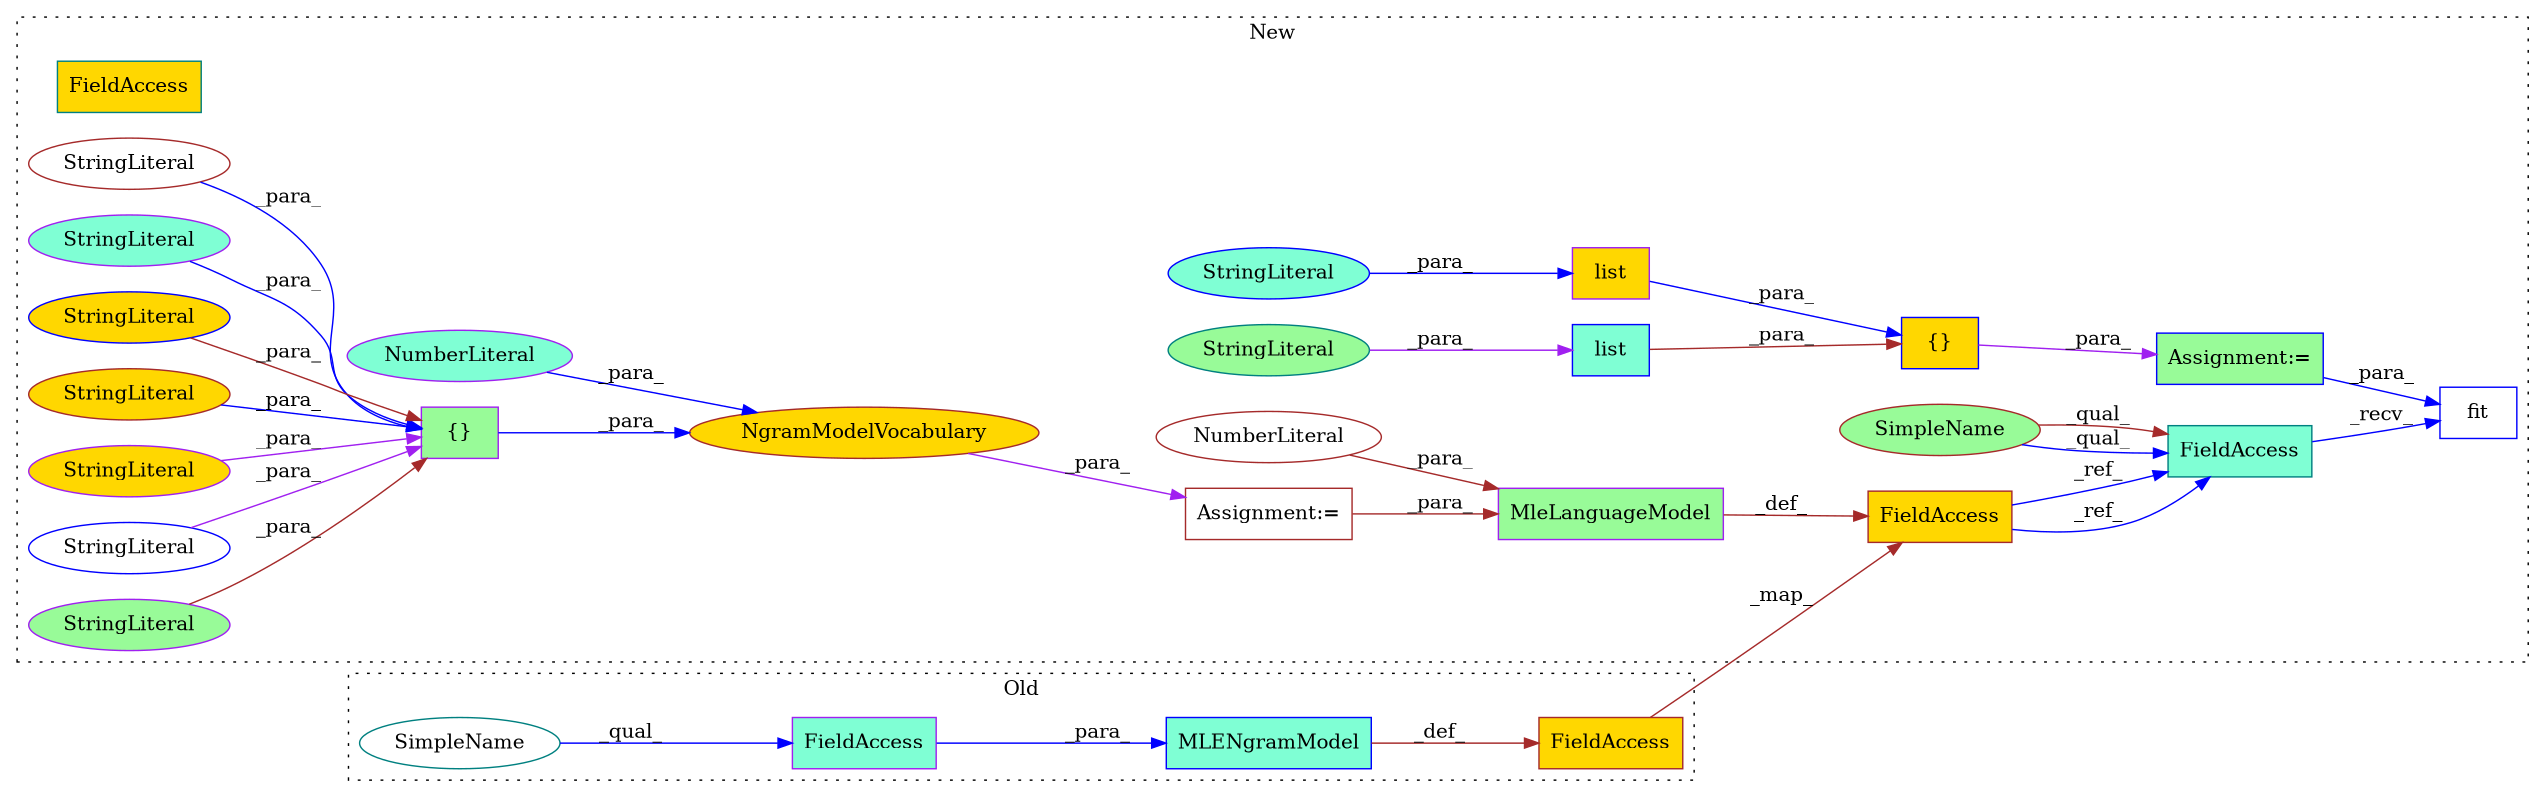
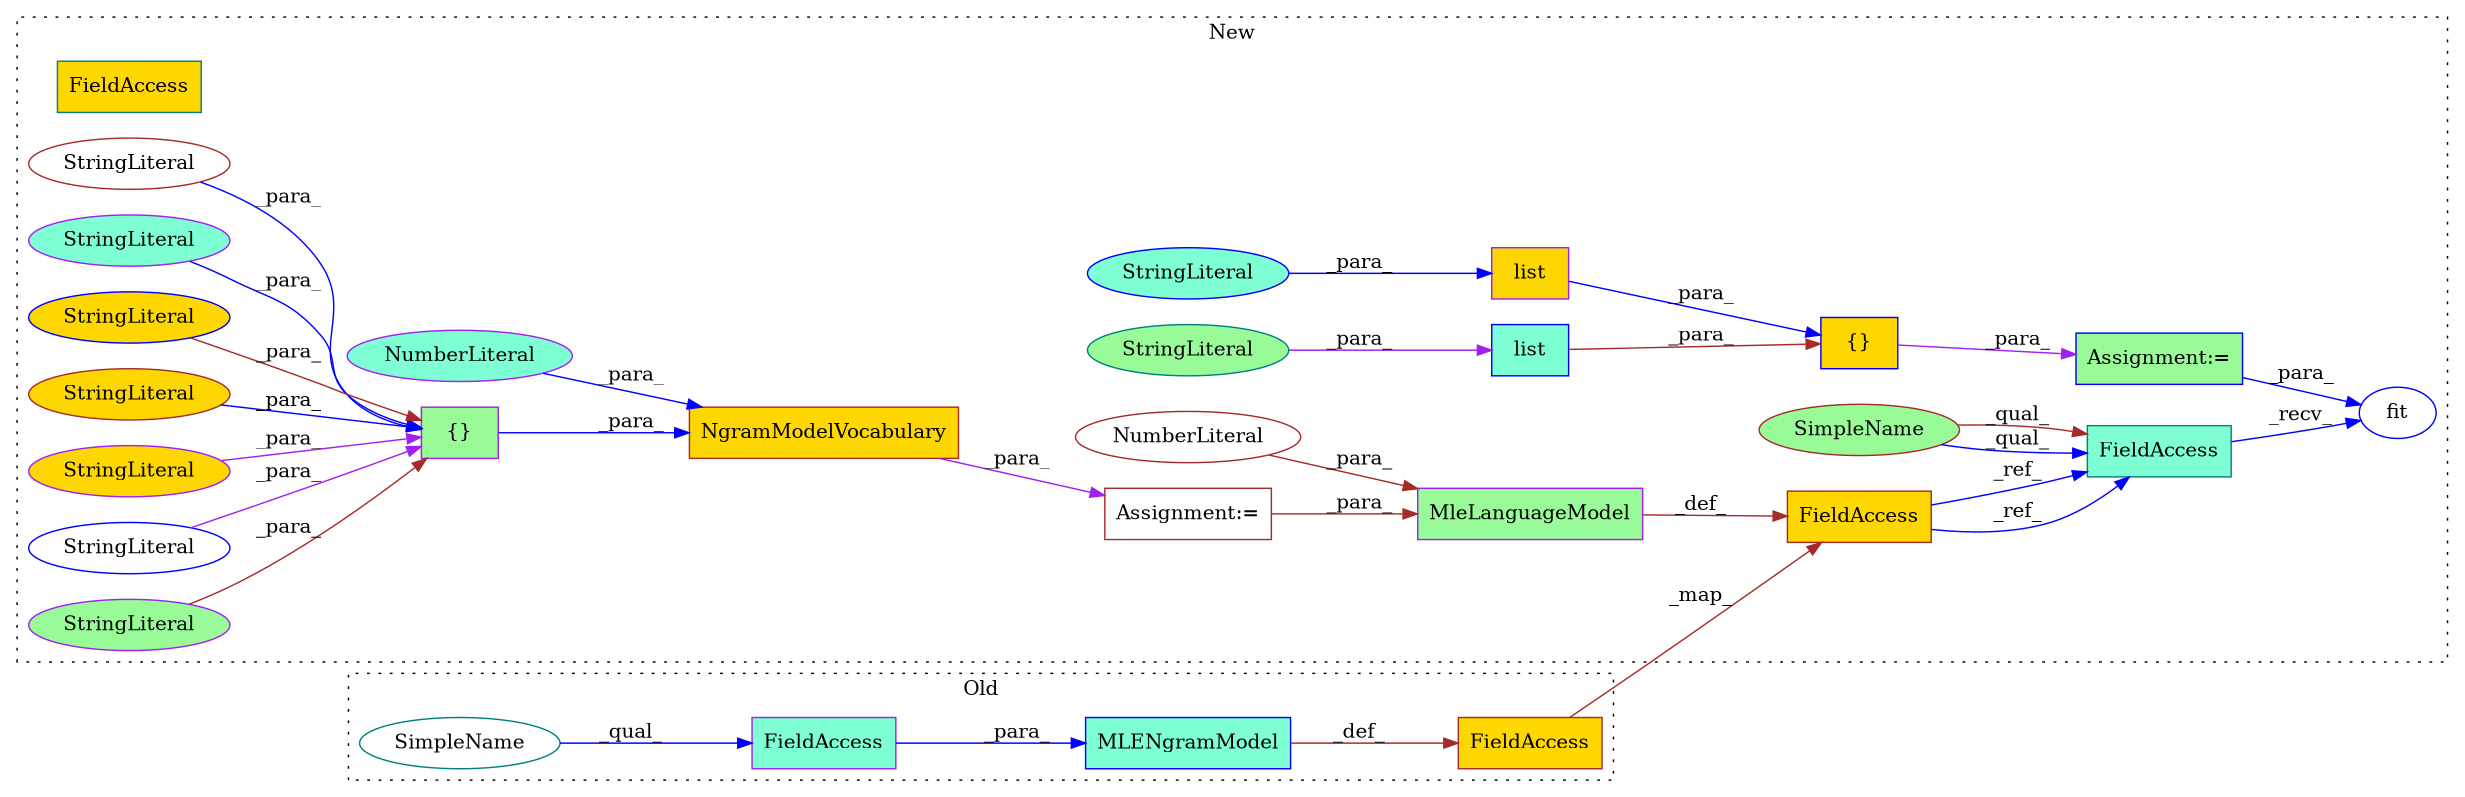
(2478, 413) -> (2398, 413)
(864, 433) -> (824, 433)
